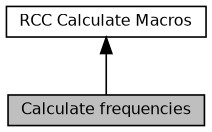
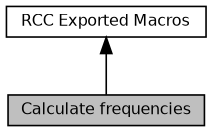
(106, 22) -> (106, 22)
